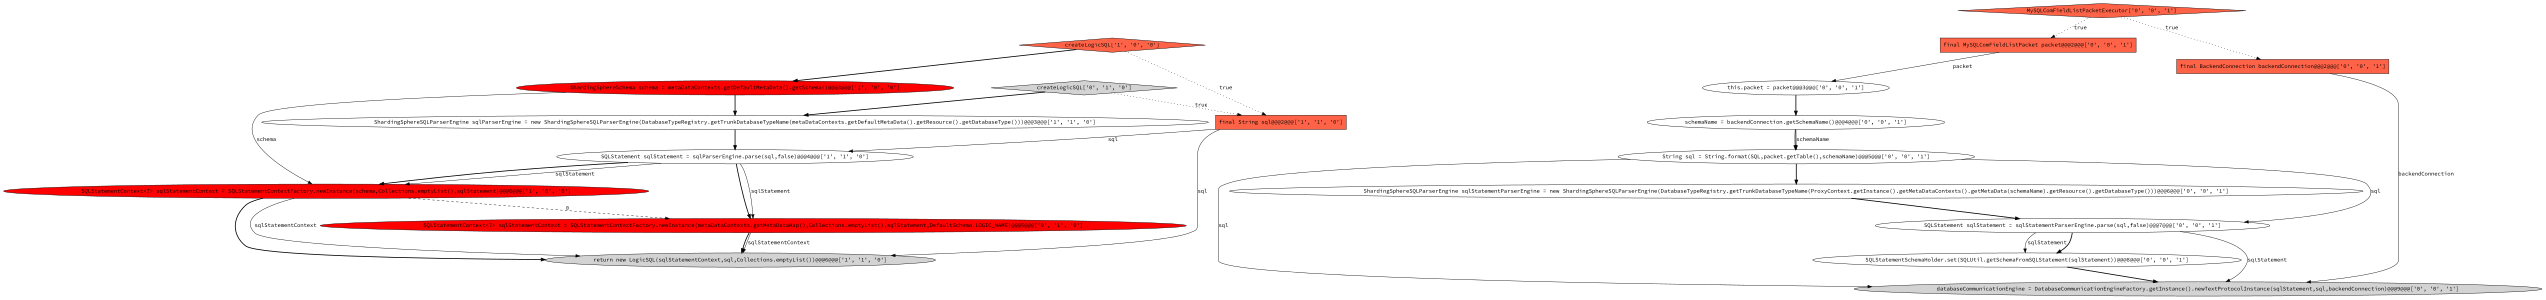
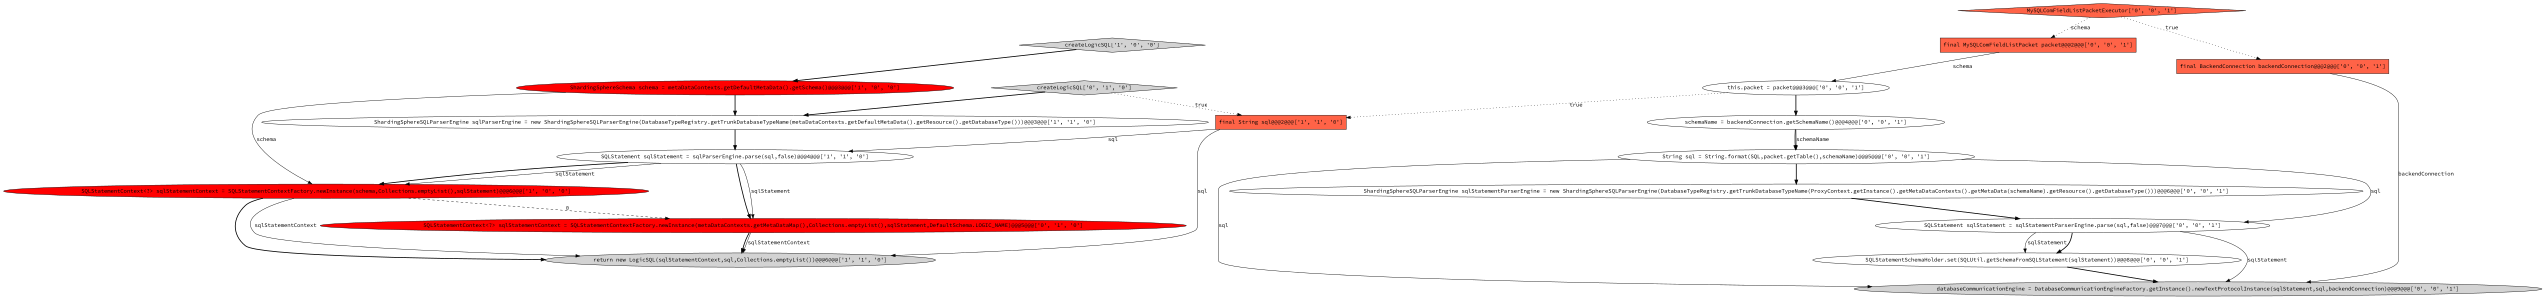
(2080, 28) -> (2080, 28)
(1112, 45) -> (1112, 45)
(1963, 66) -> (1963, 66)
(1194, 82) -> (1539, 105)
